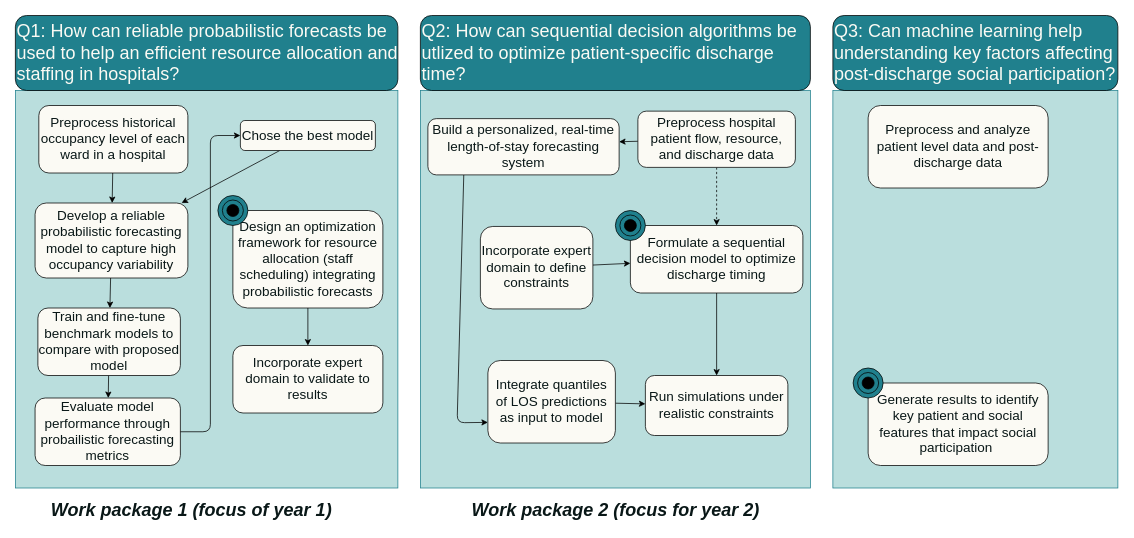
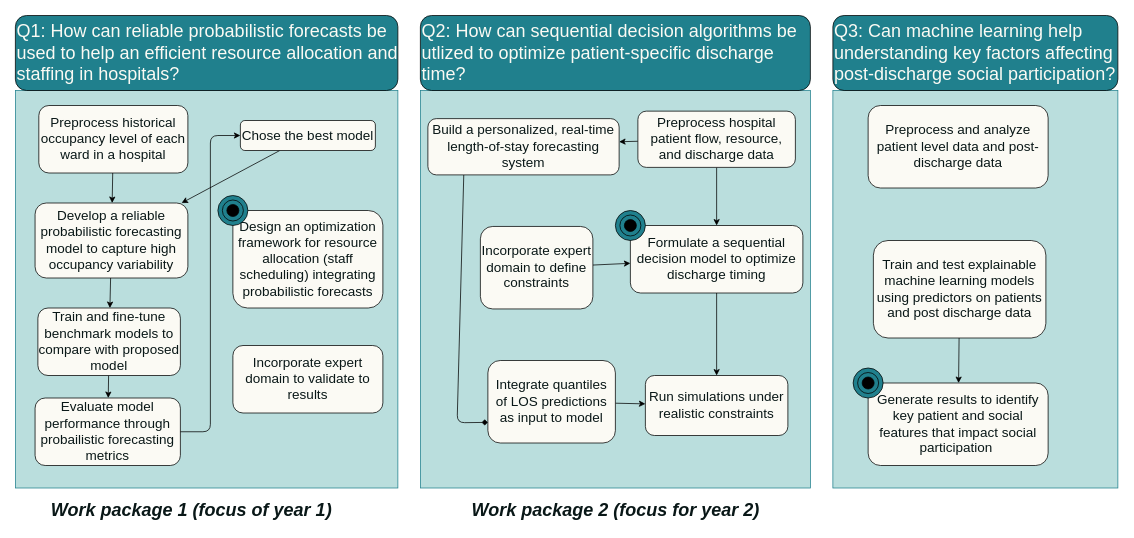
(717, 194) -> (717, 194)
none -> (960, 289)
(308, 339) -> none
none -> (959, 368)
(481, 422) -> (481, 422)
